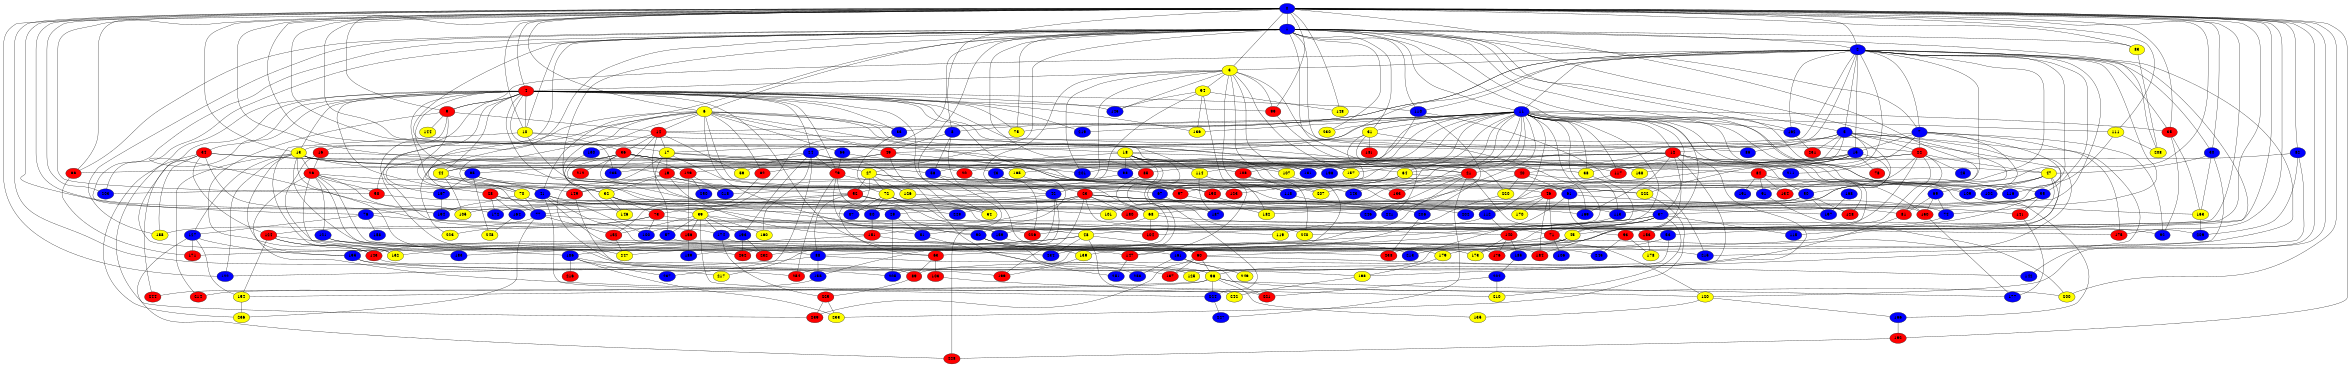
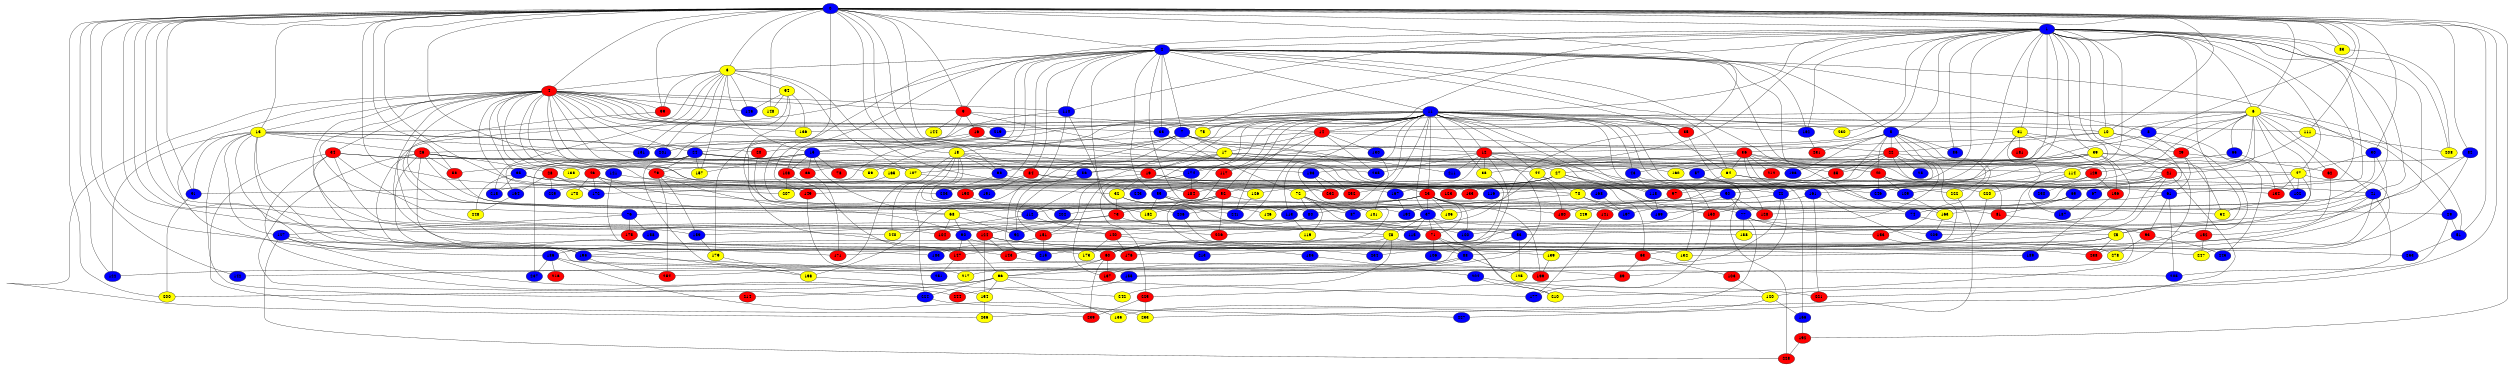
(1269, 172) -> (1217, 207)
(653, 206) -> none
(450, 235) -> none
(1651, 256) -> (2115, 256)
